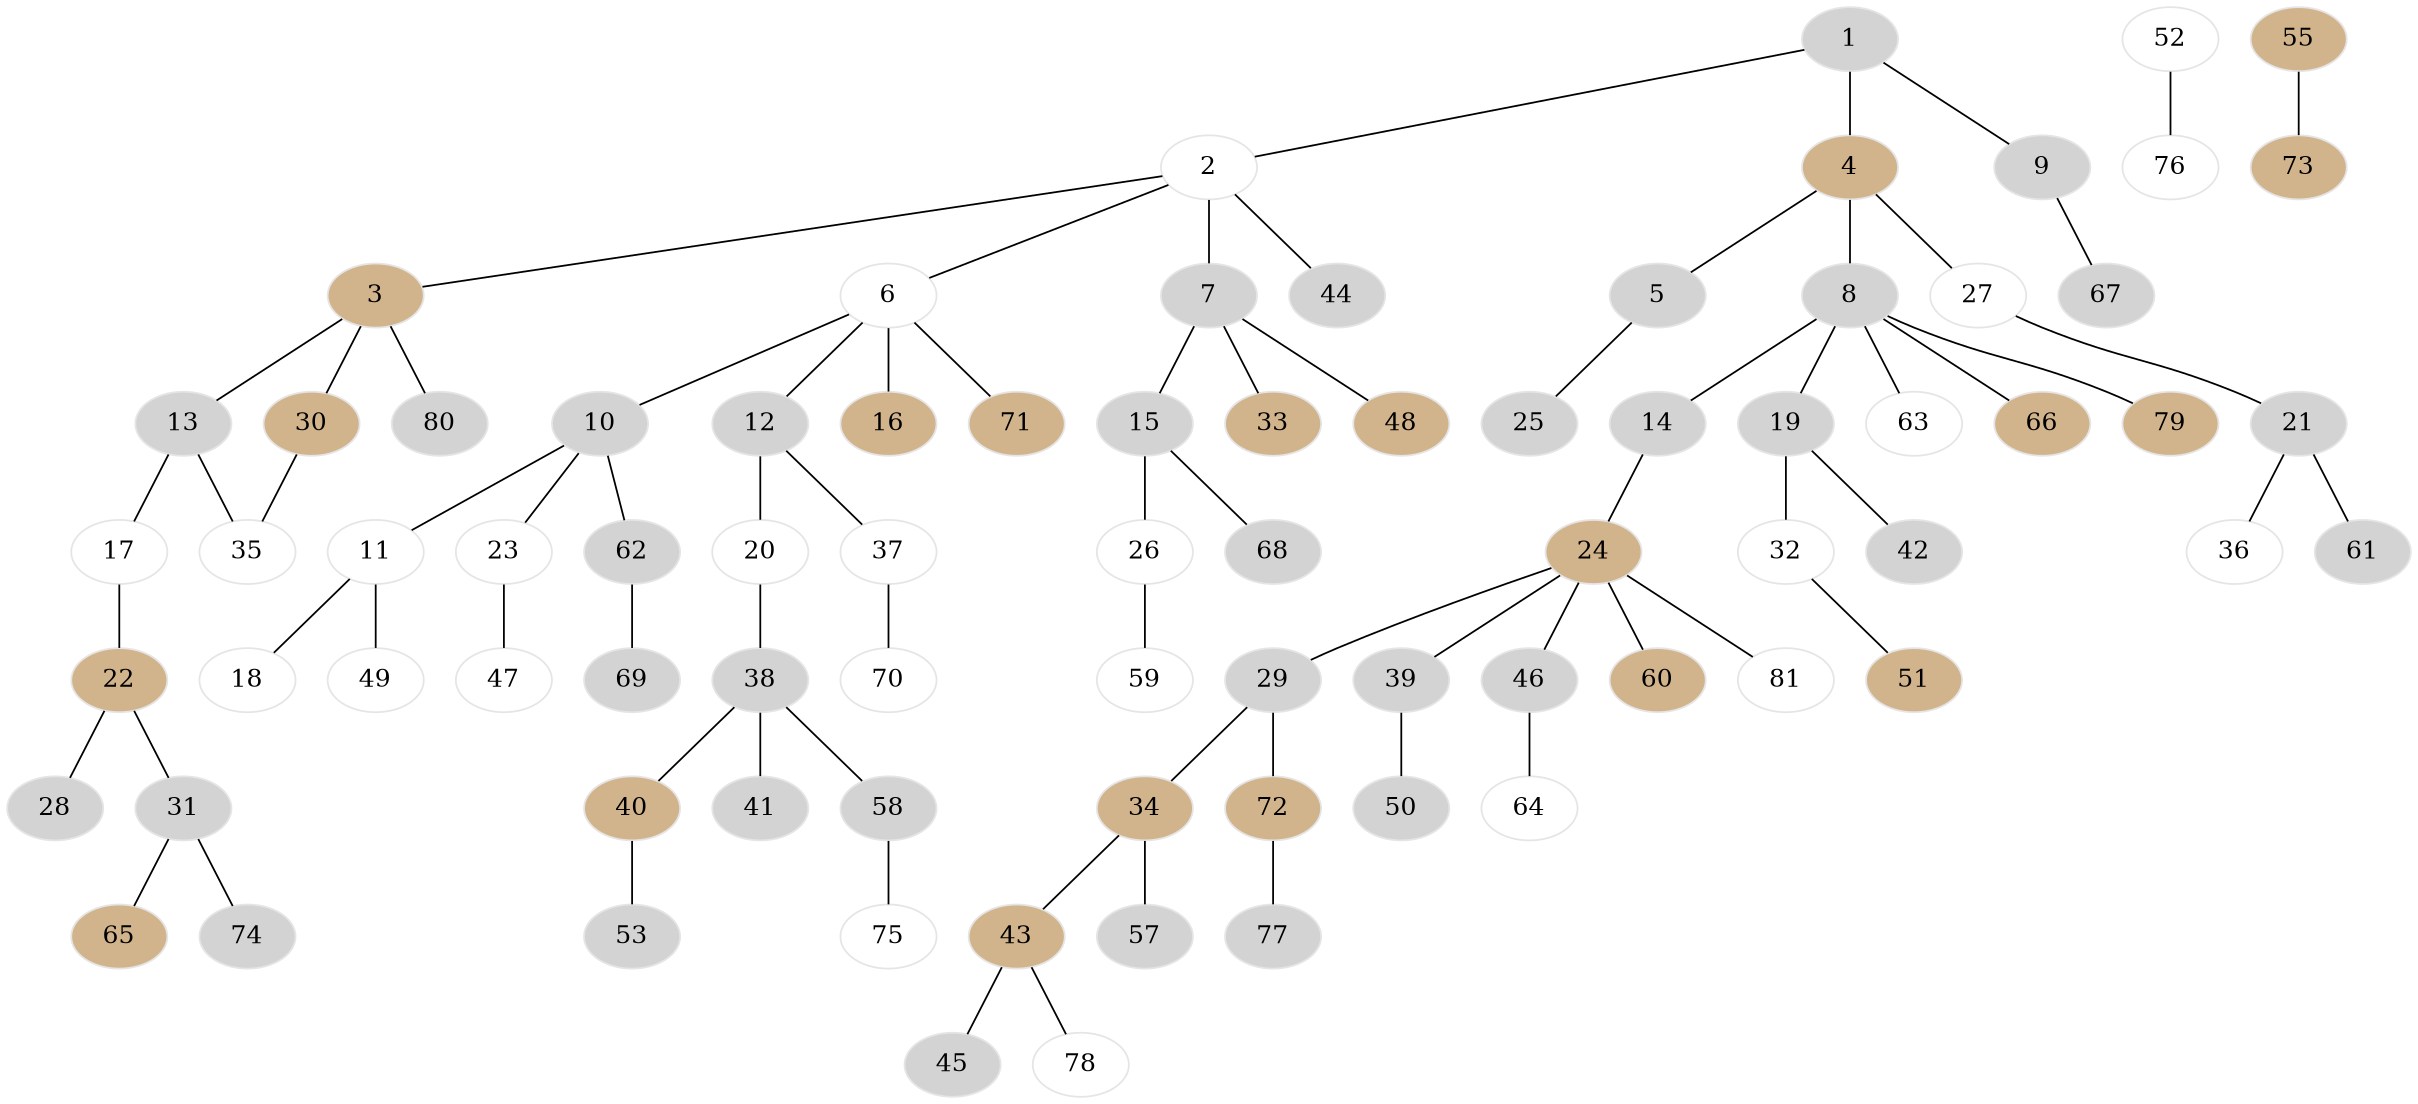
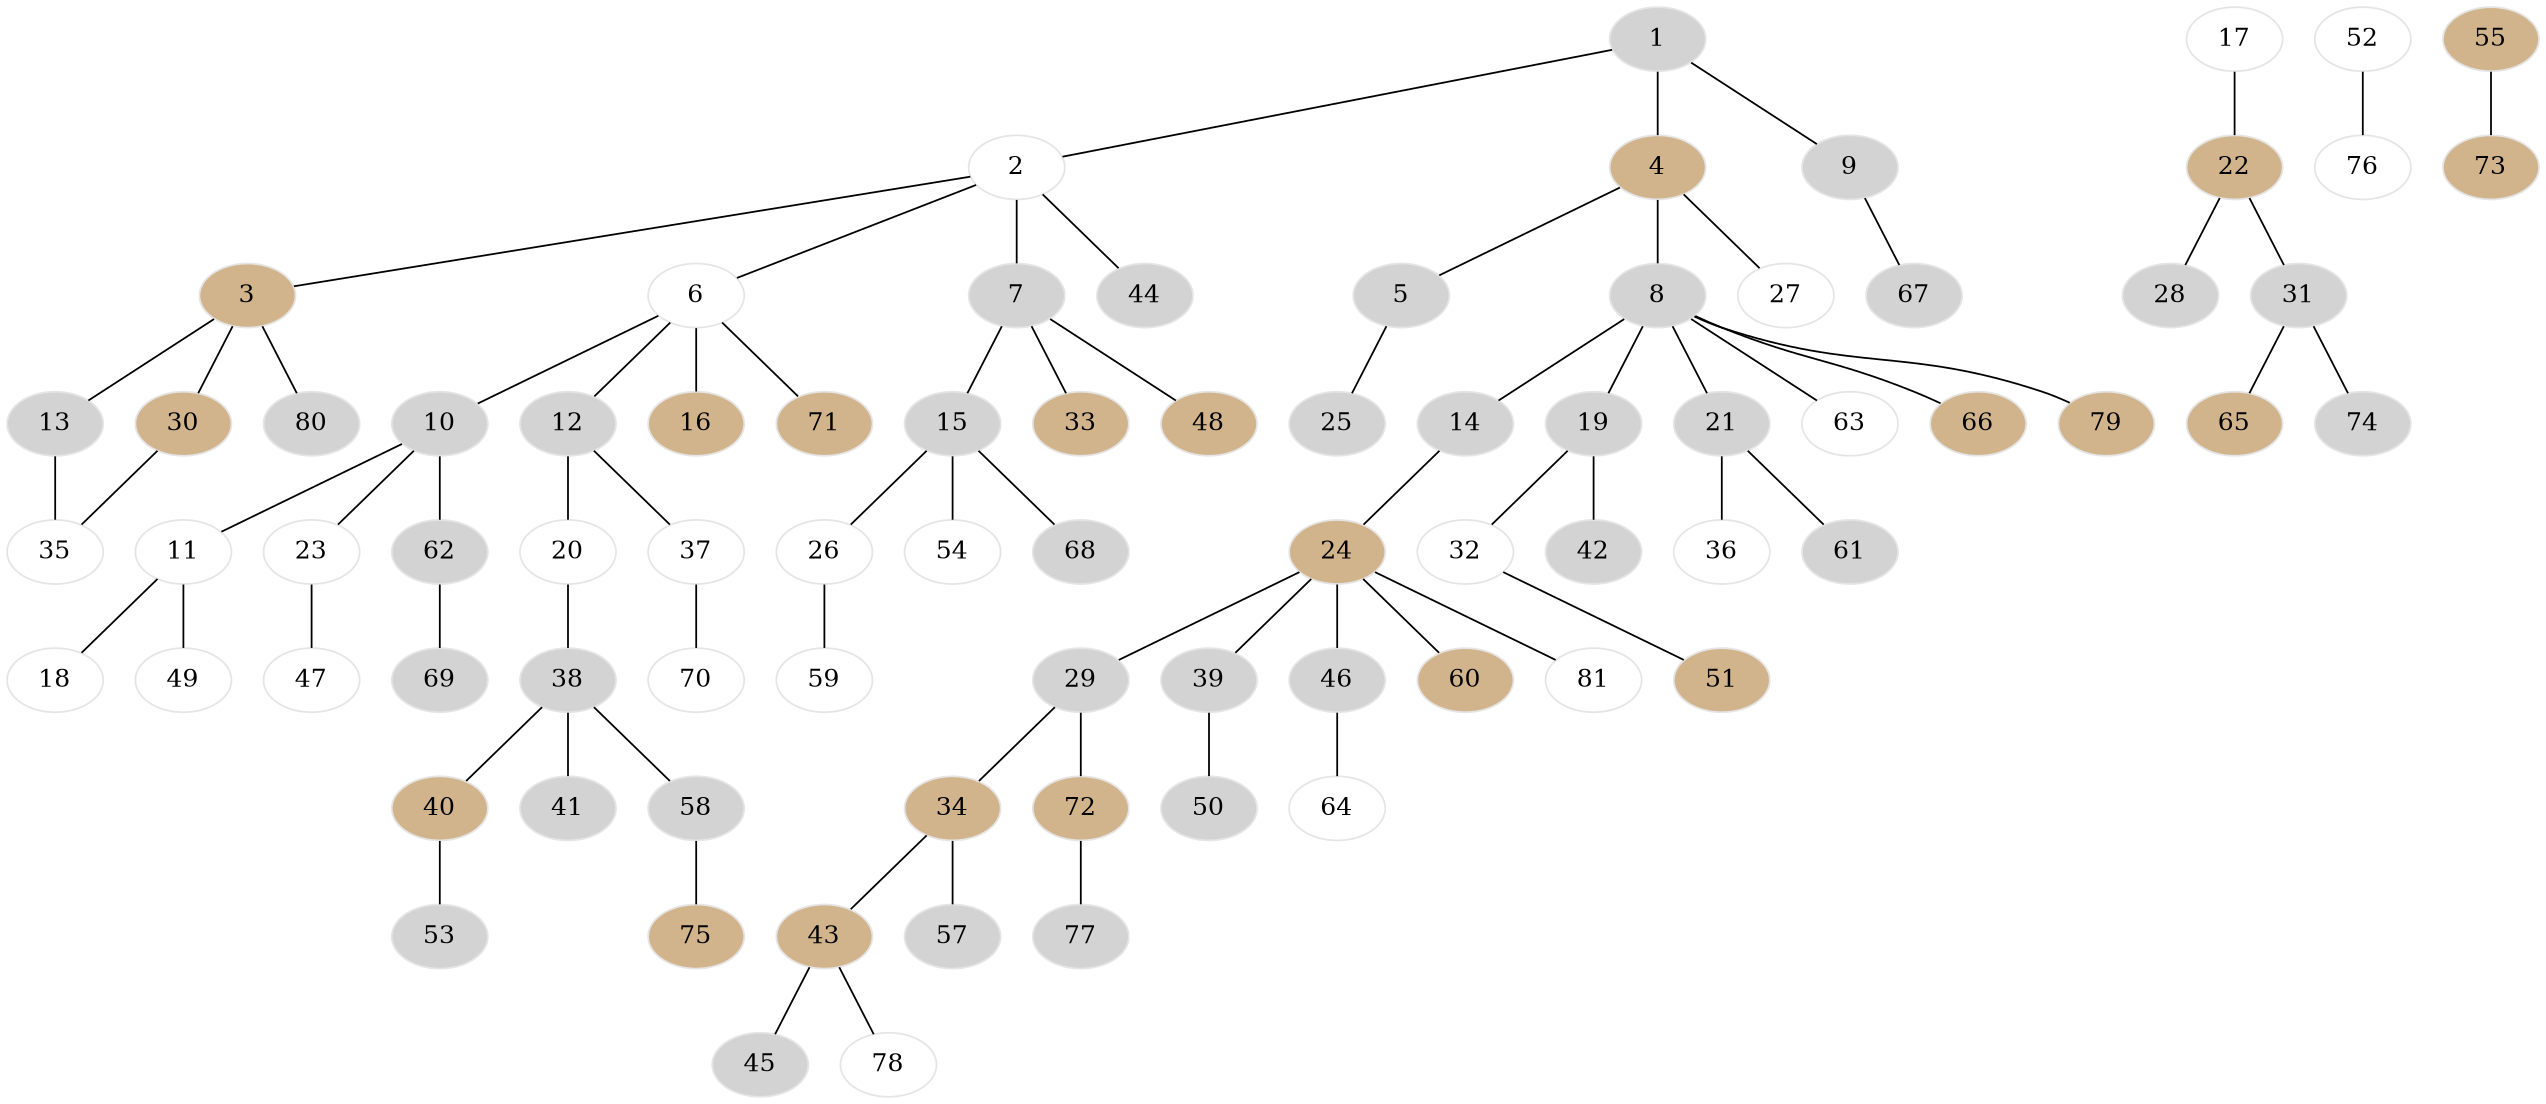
(2138, 360) -> (1690, 360)
(151, 488) -> none
none -> (953, 552)
(888, 937) -> (696, 937)
